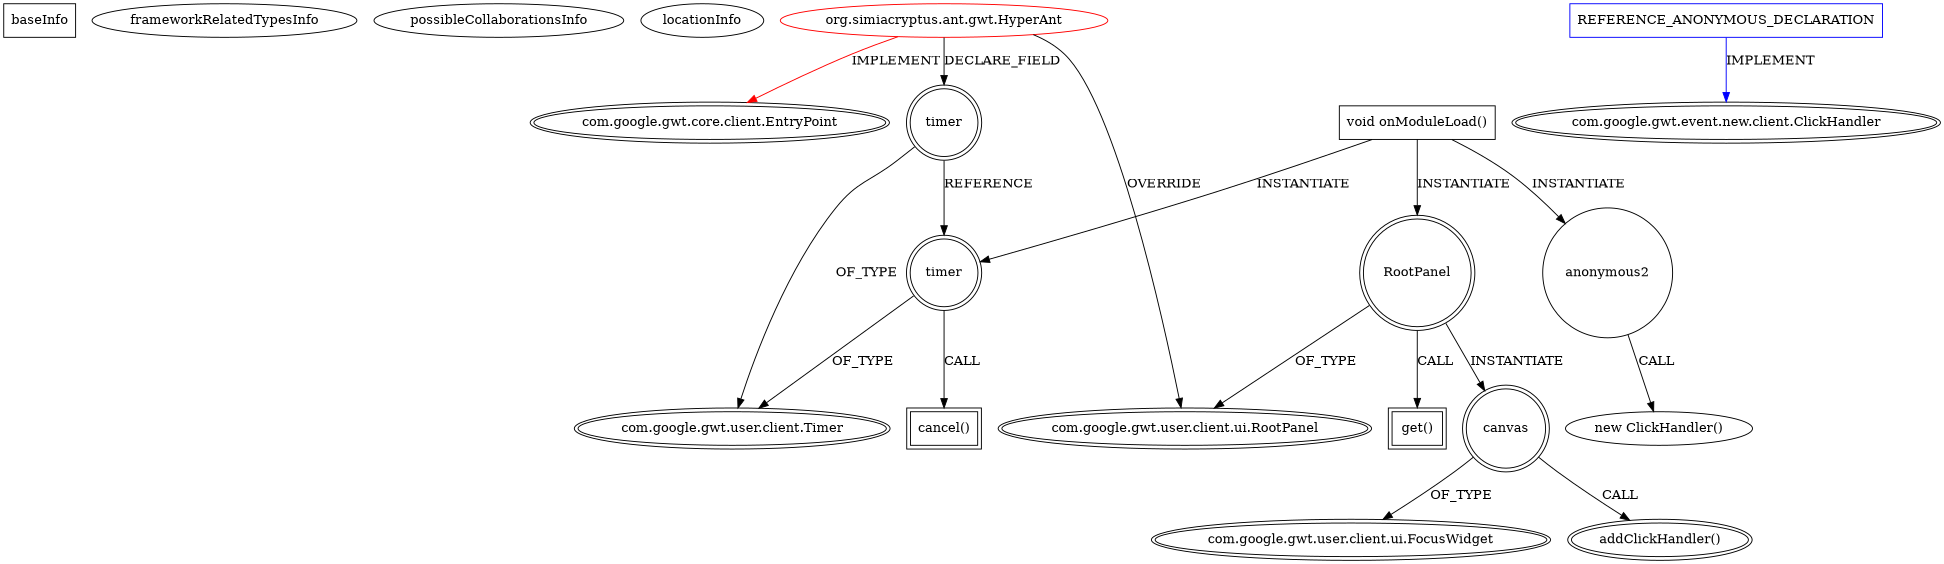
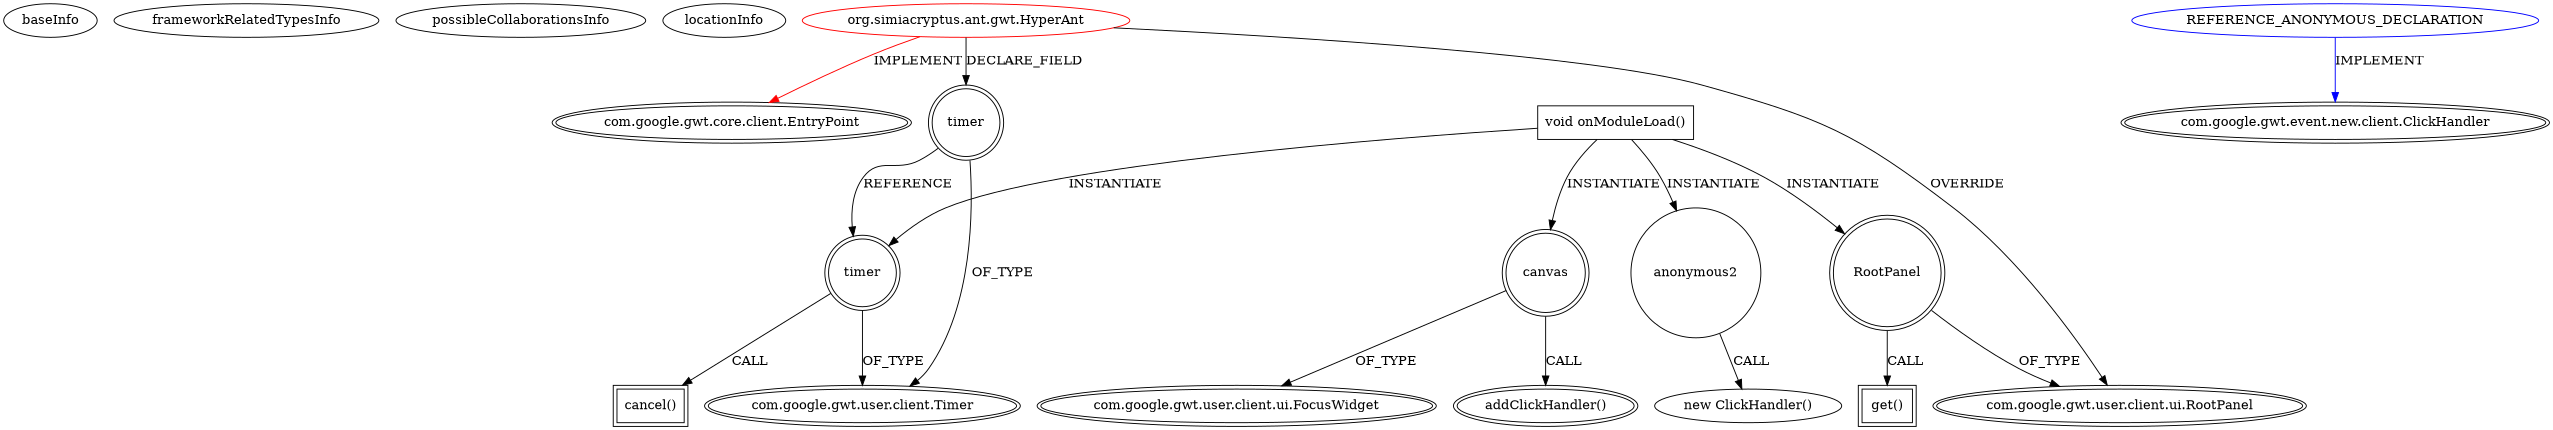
(40, 21) -> (50, 21)
(1726, 21) -> (2335, 21)
(1463, 353) -> (1568, 176)
